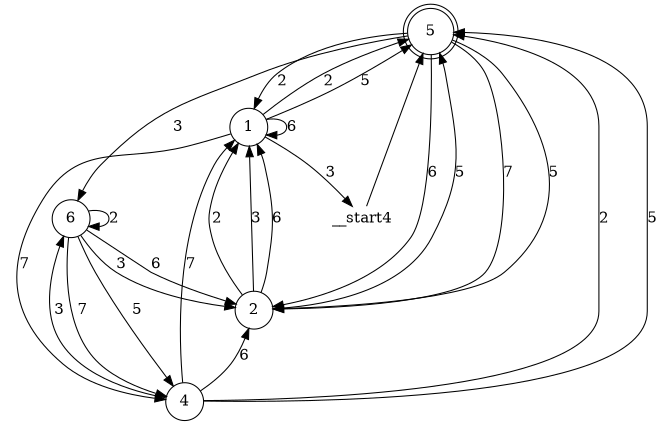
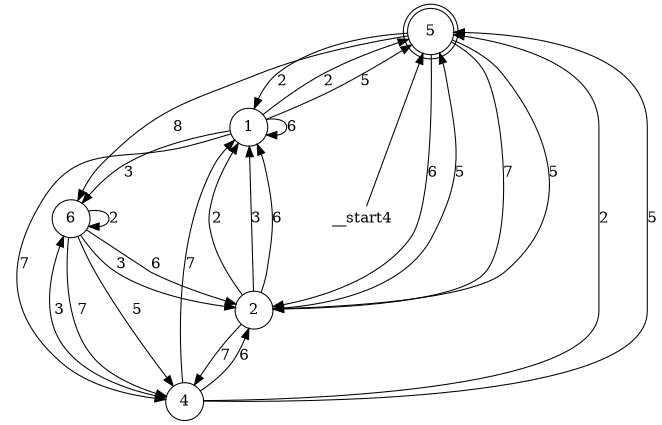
(178, 127) -> (178, 127)
(308, 164) -> (132, 161)
none -> (219, 349)
